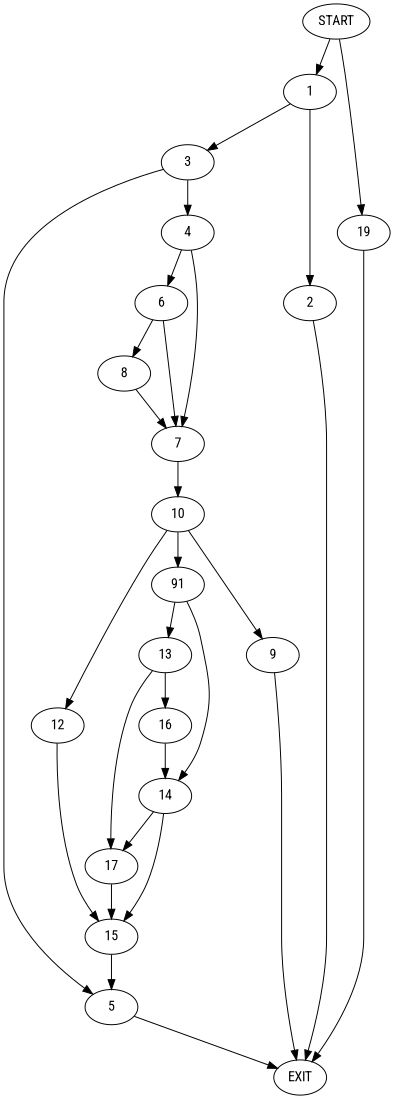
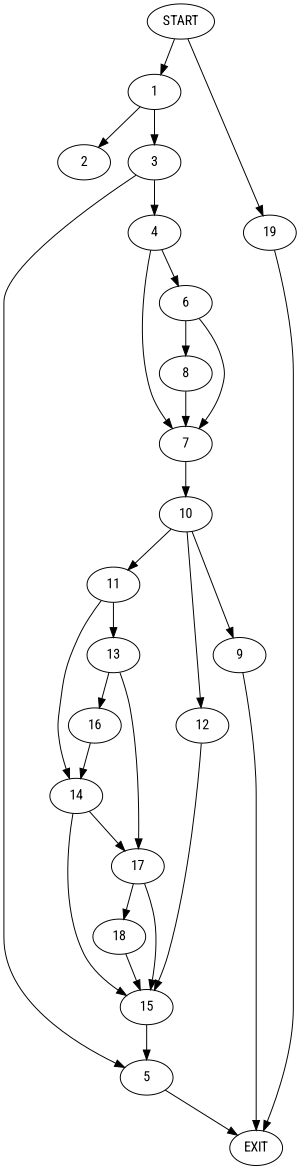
(178, 585) -> (113, 585)
(327, 686) -> none
none -> (119, 937)
